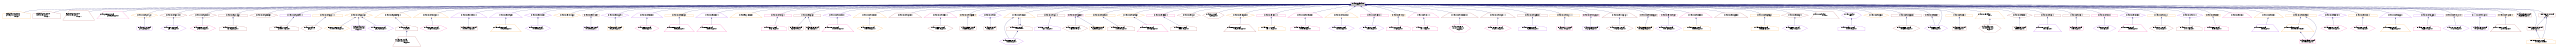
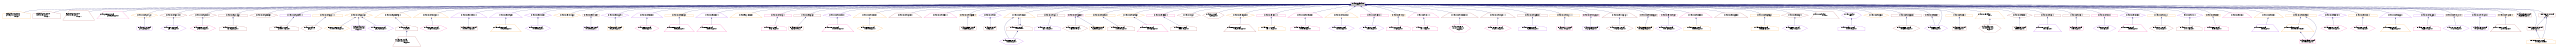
(1189, 15) -> (1189, 15)
(2190, 15) -> (2190, 15)
(2480, 15) -> (2480, 15)
(812, 28) -> none
(940, 28) -> none
(1047, 28) -> (1047, 28)
